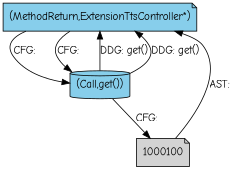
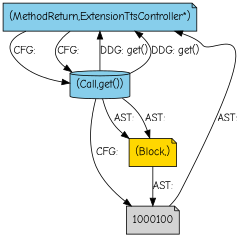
none -> (153, 152)
